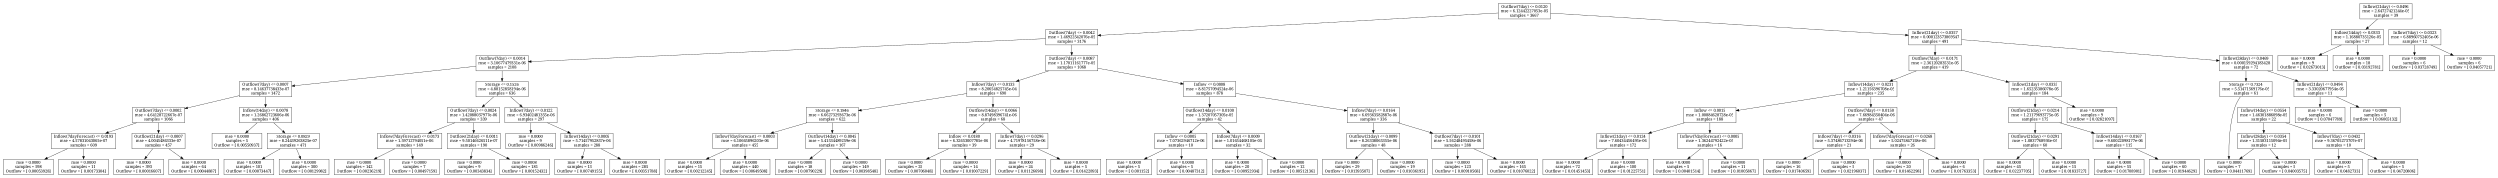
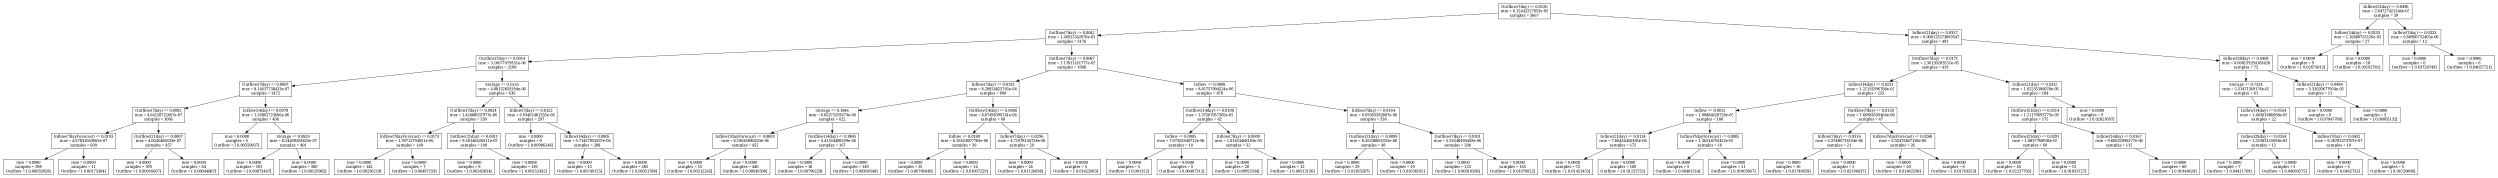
none -> (2399, 23)
(2231, 126) -> (2254, 101)
(293, 141) -> (293, 141)
(2119, 167) -> none
